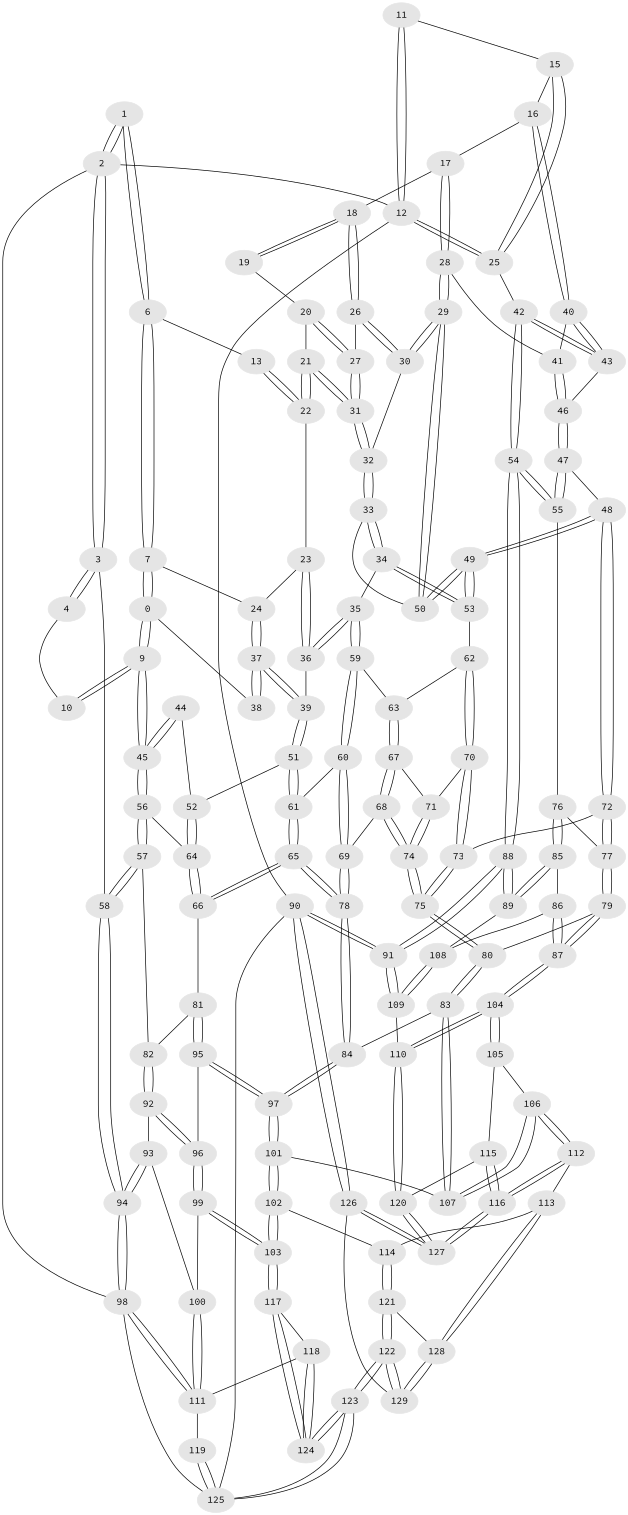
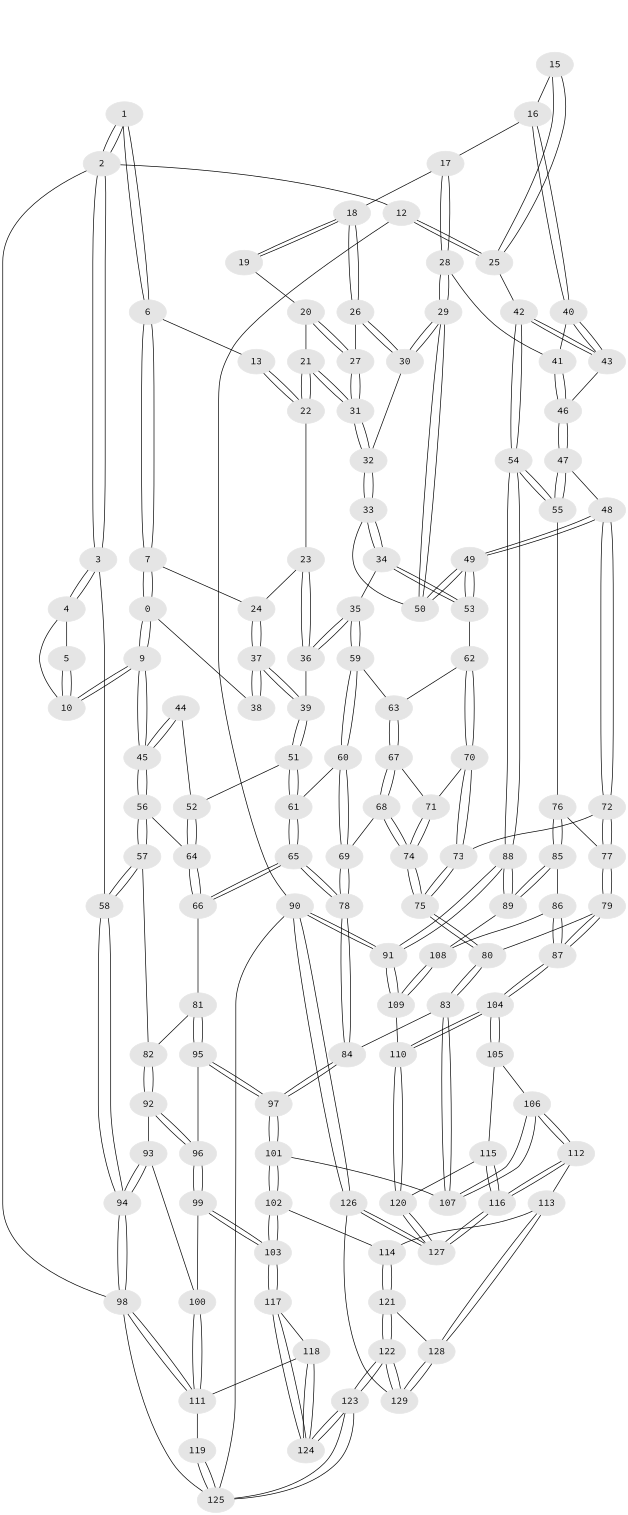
(402, 15) -> none
none -> (67, 659)
